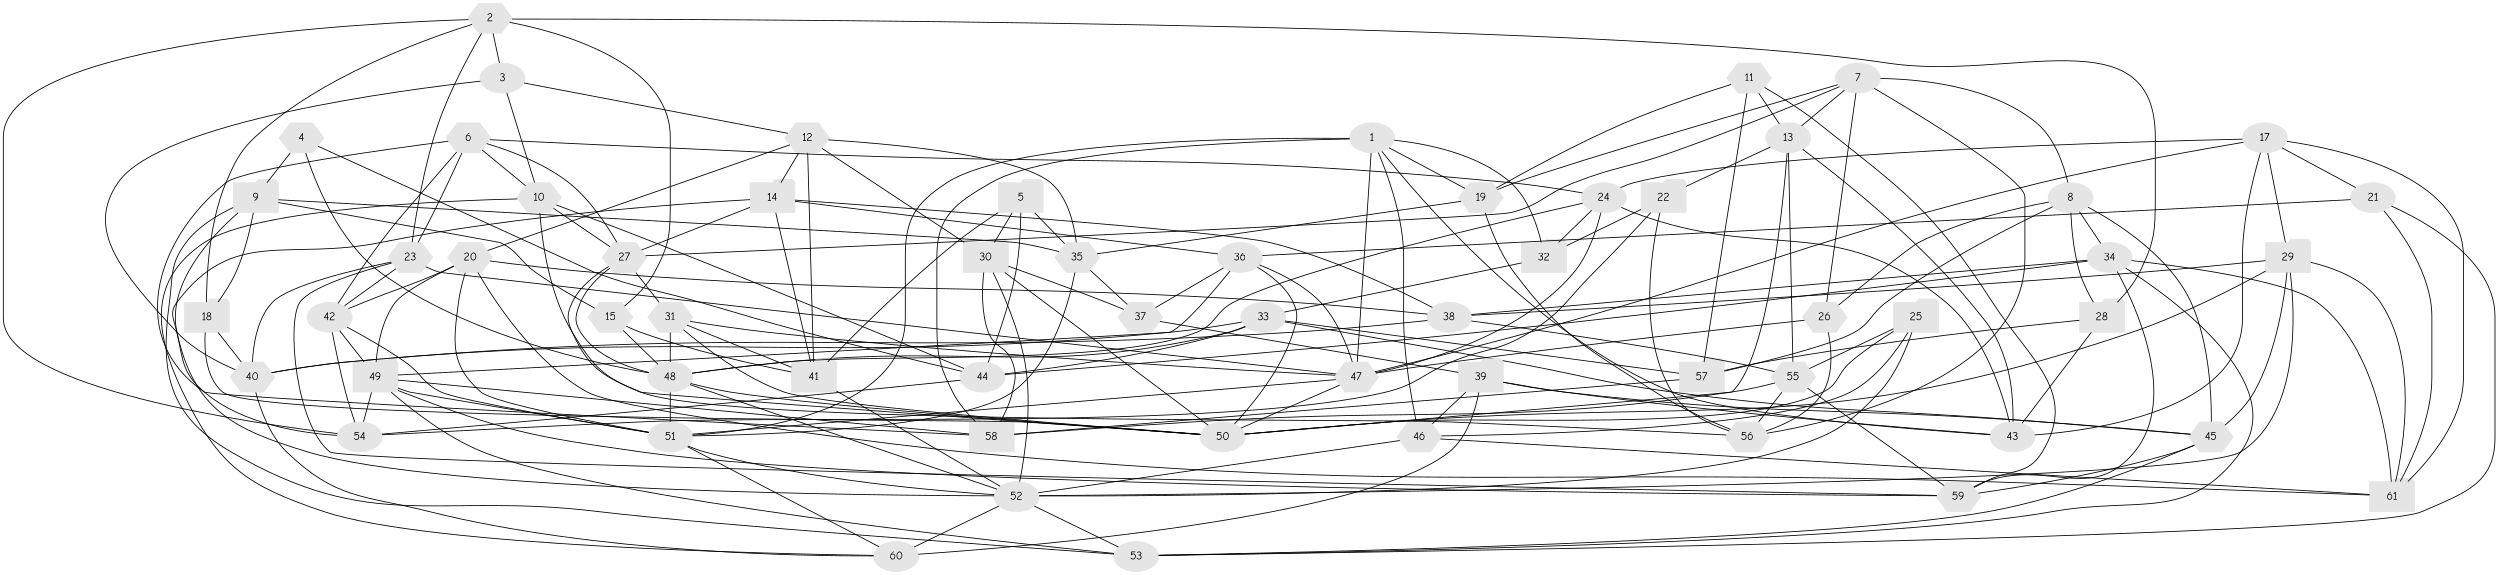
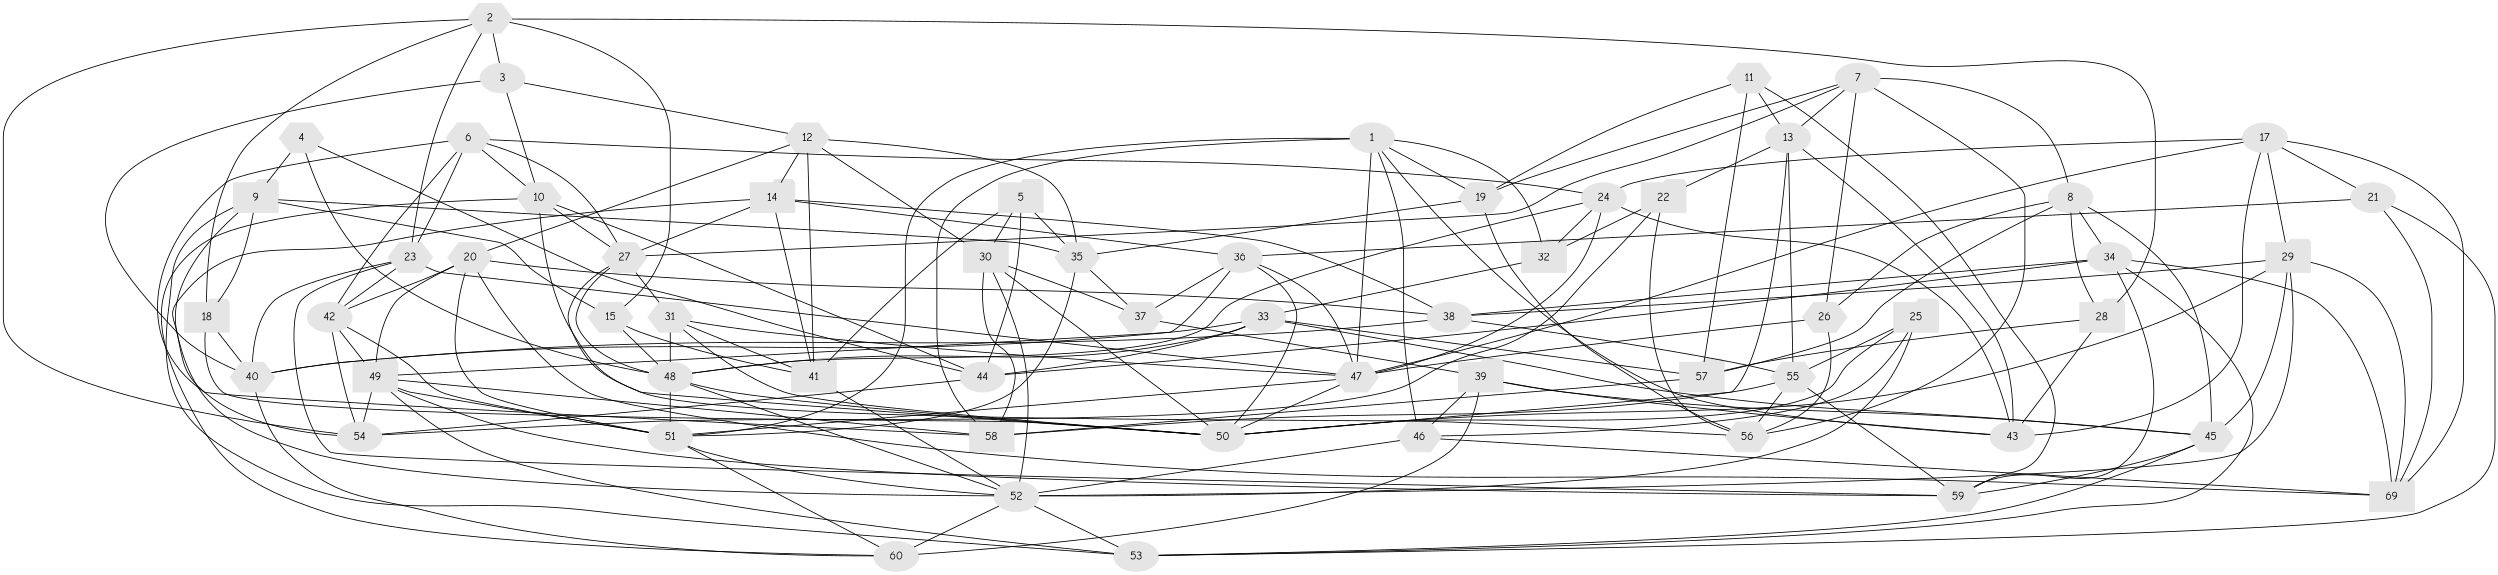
(2392, 497) -> (2392, 497)
